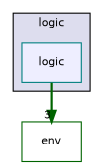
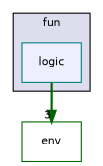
(52, 24) -> (52, 24)
